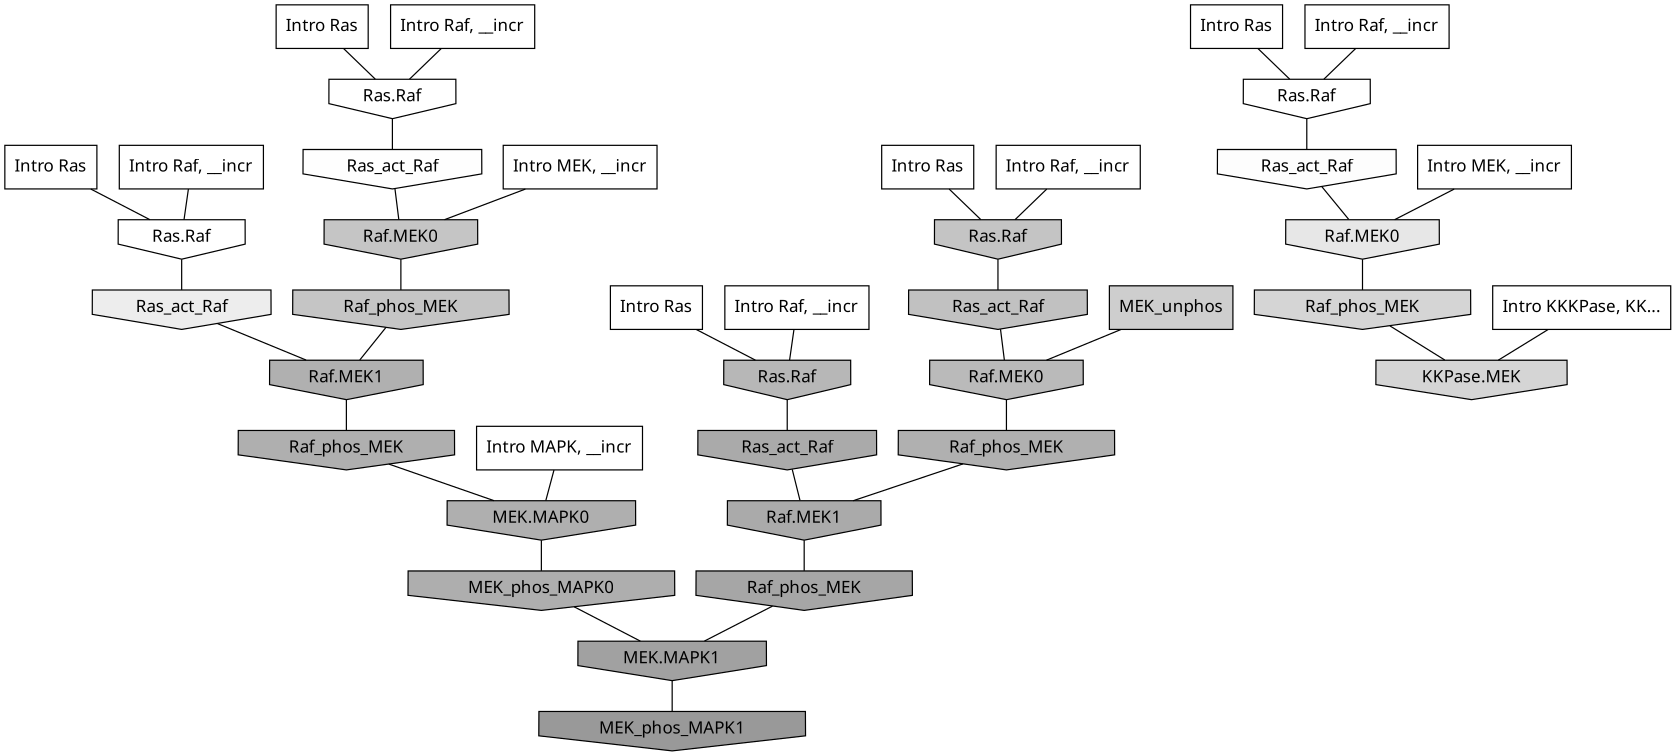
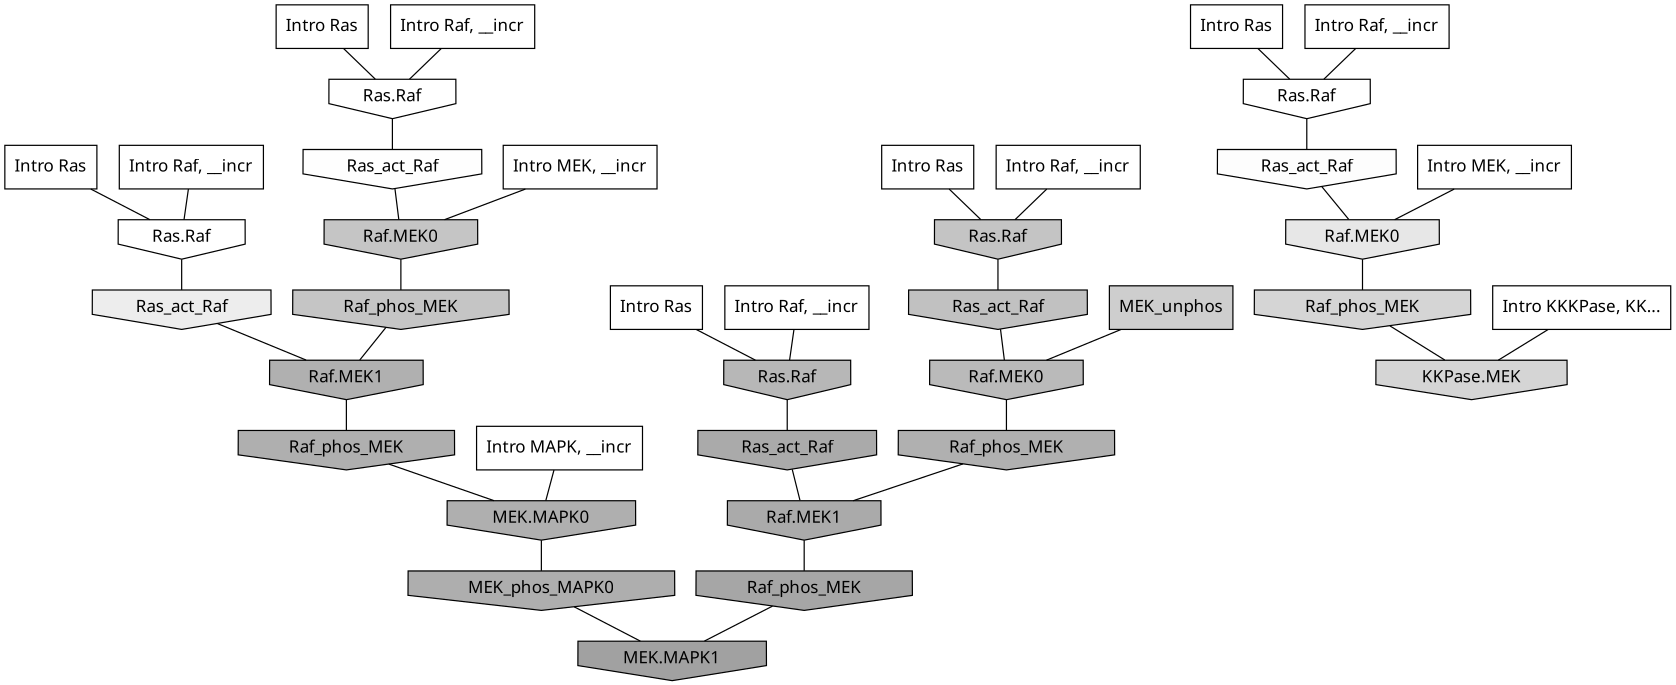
(672, 729) -> none
